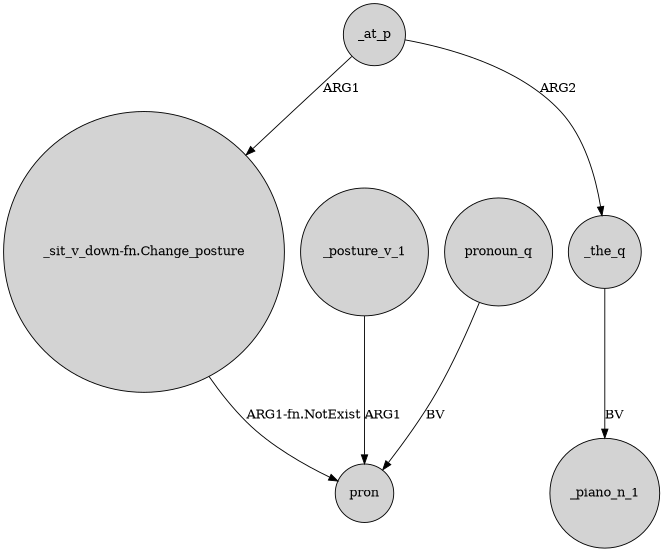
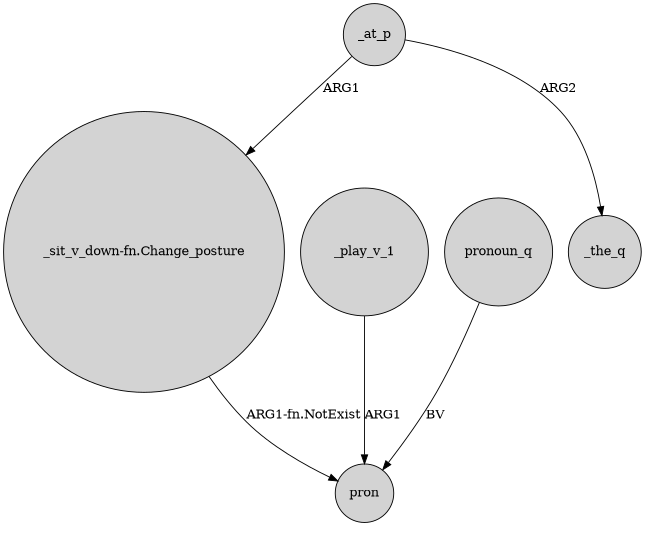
(364, 252) -> (364, 252)
(605, 493) -> none
